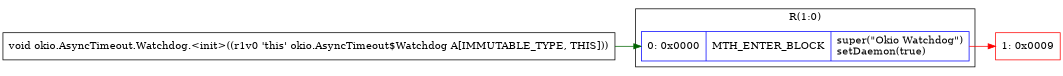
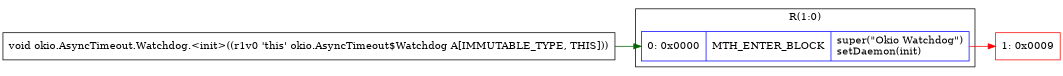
(881, 51) -> (879, 51)
